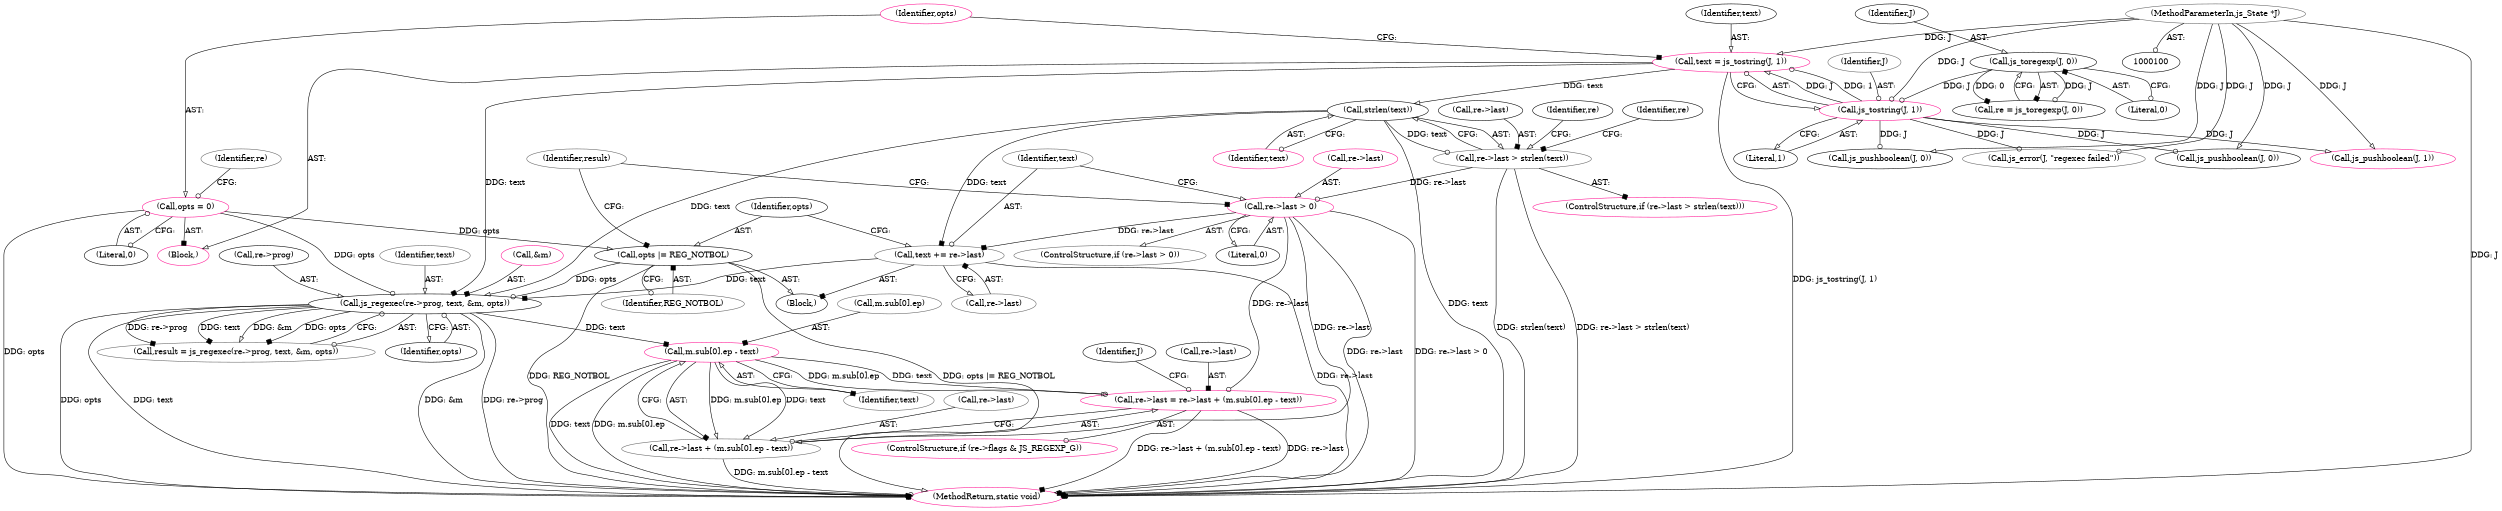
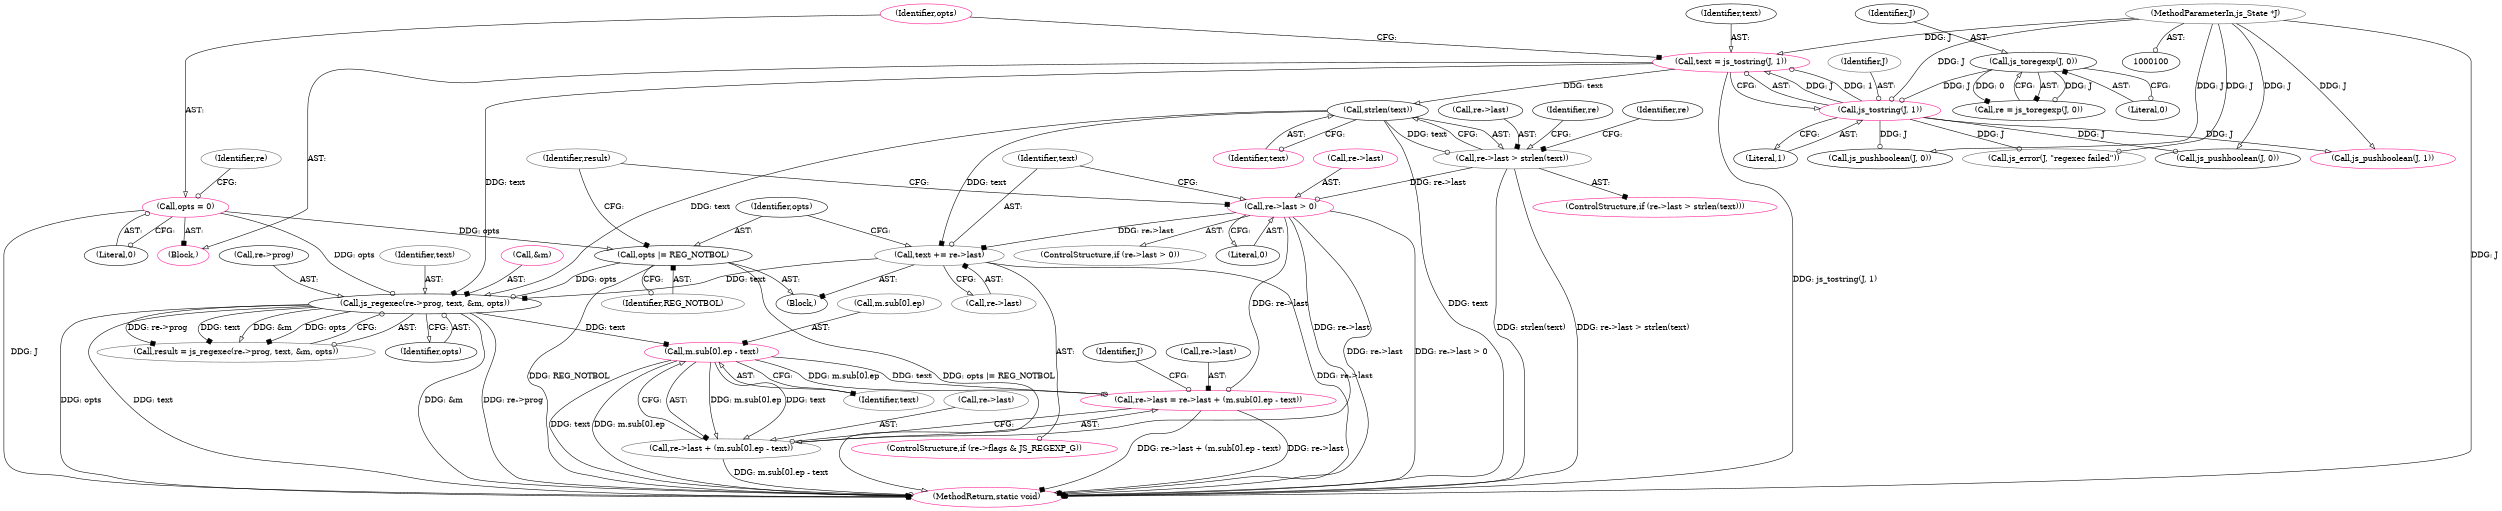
(24, 352) -> (24, 352)
(1128, 429) -> (1056, 336)
